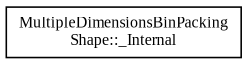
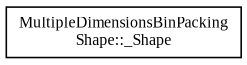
(124, 32) -> (124, 32)
